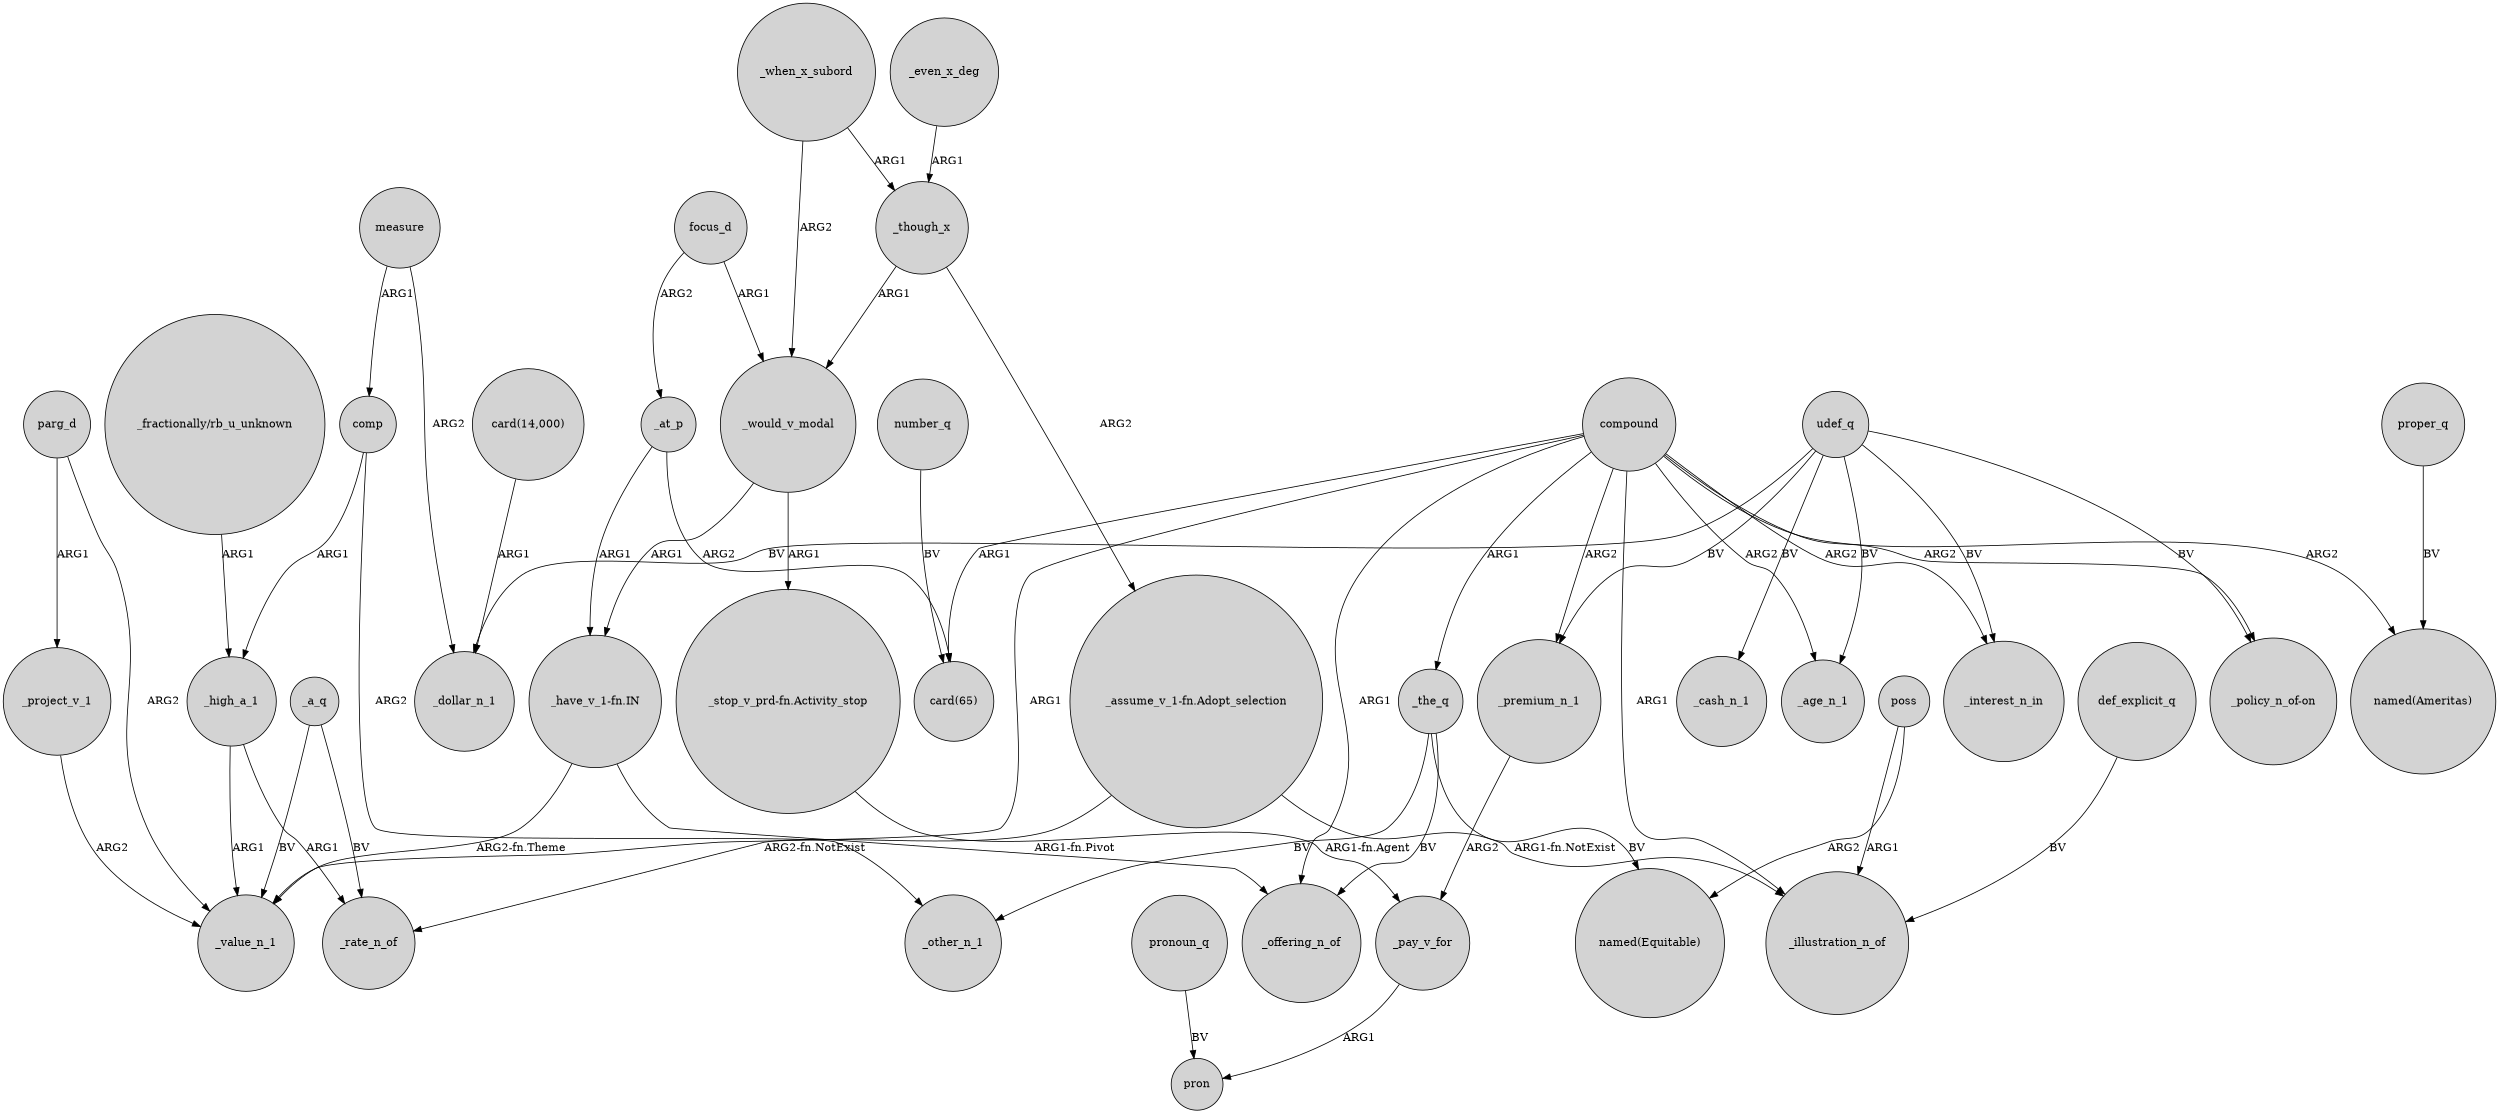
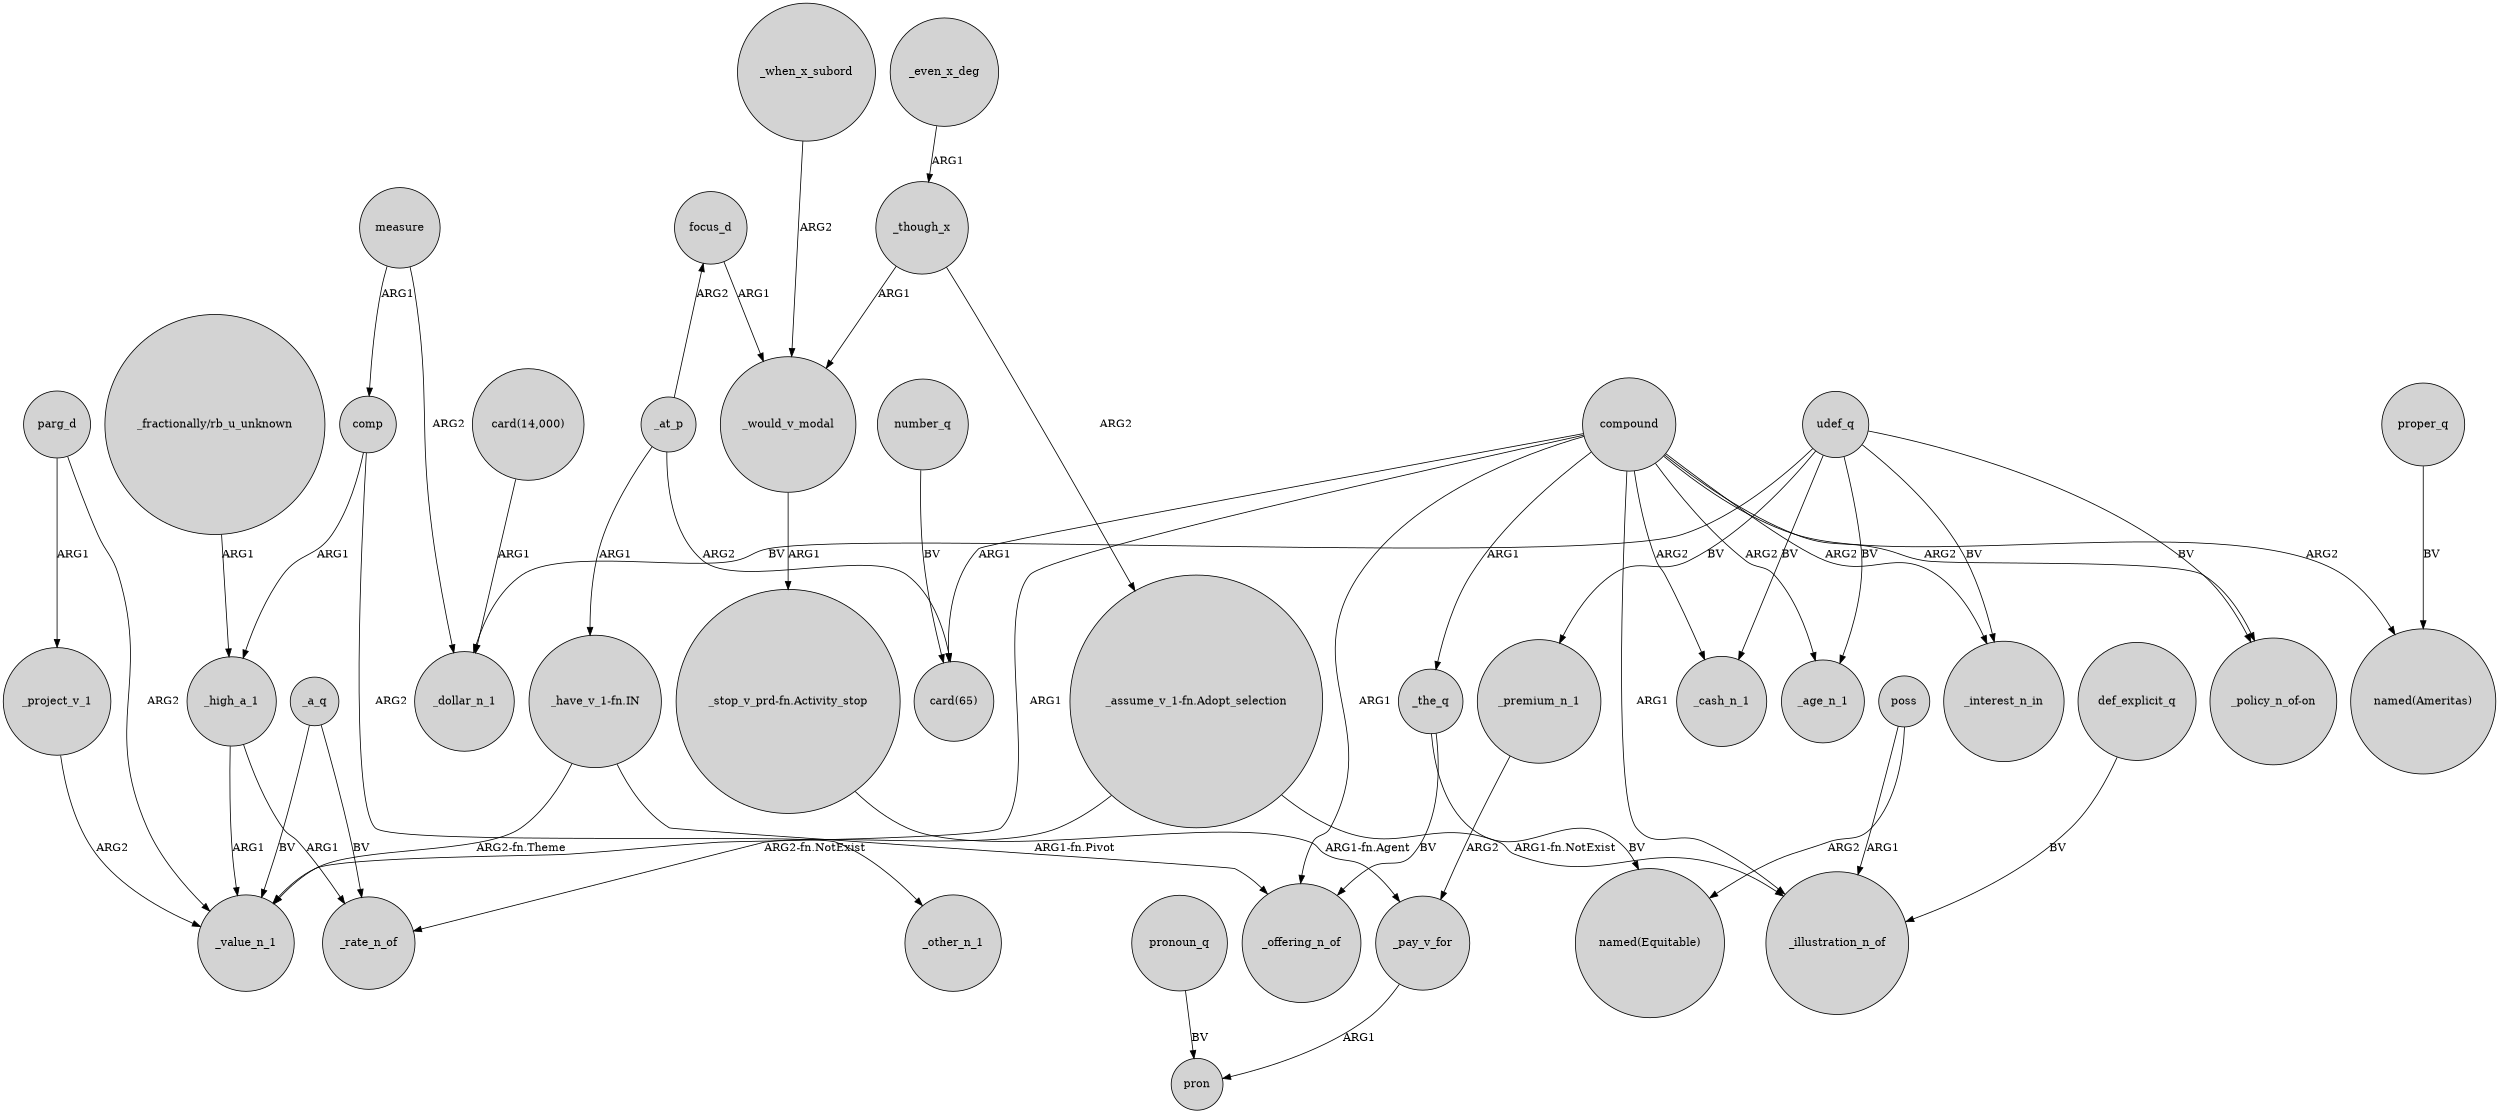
(869, 156) -> none
(654, 317) -> (688, 335)
(667, 541) -> none
(1585, 551) -> (1656, 561)
(1243, 849) -> none
